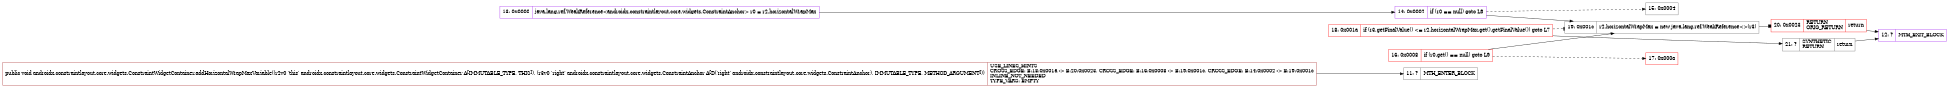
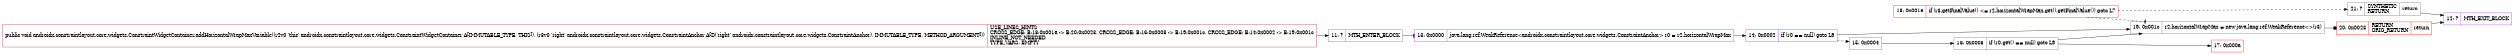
none -> (1408, 36)
(1666, 40) -> (2231, 10)
none -> (1916, 43)
(1441, 55) -> (2006, 43)
(1568, 57) -> (2133, 45)
